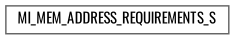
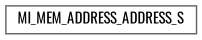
(117, 20) -> (101, 20)
